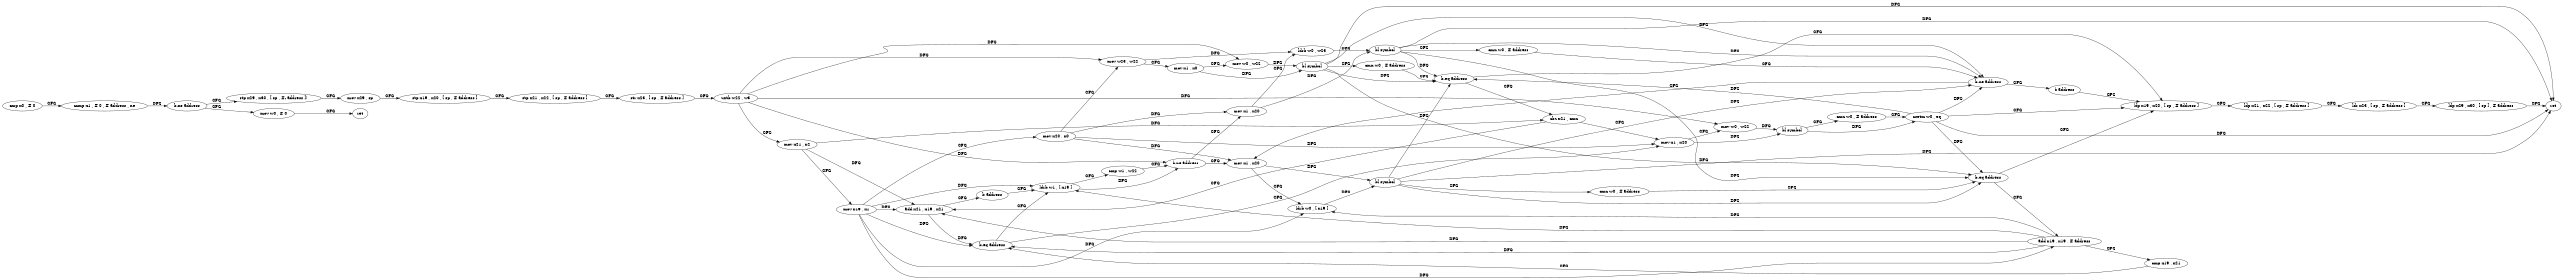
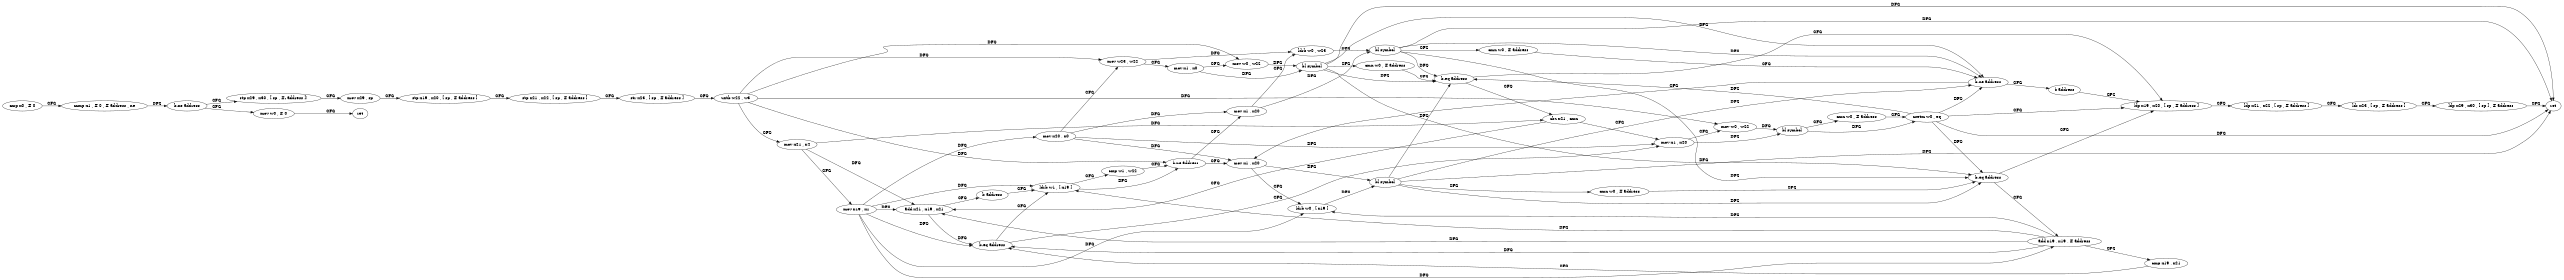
(797, 145) -> (797, 145)
(962, 146) -> (962, 146)
